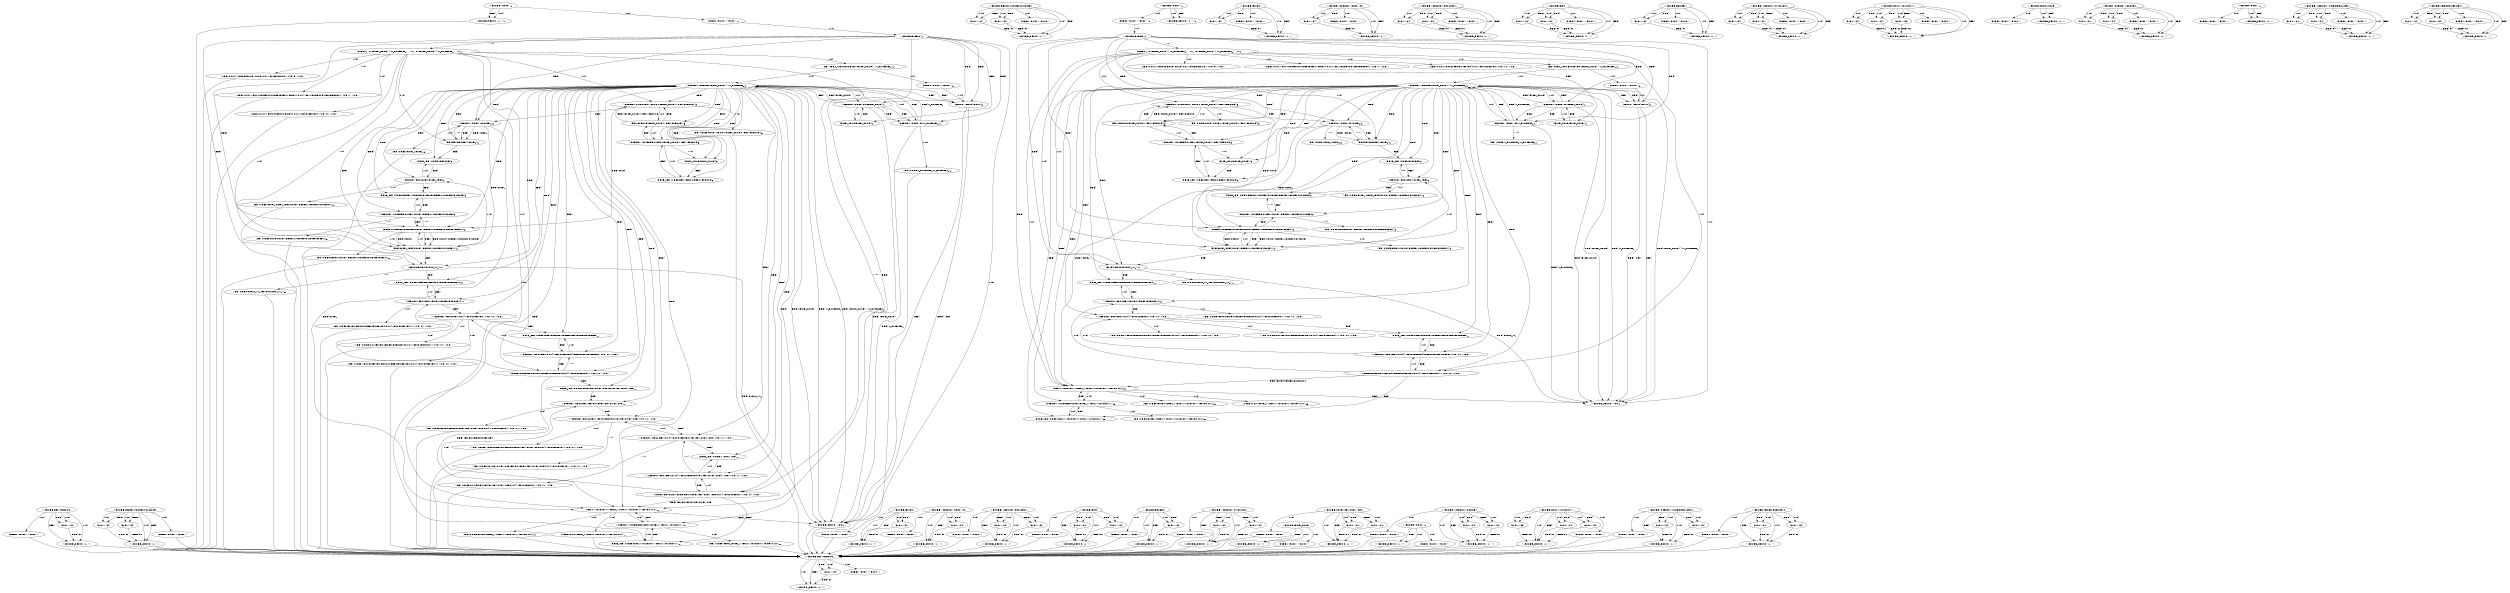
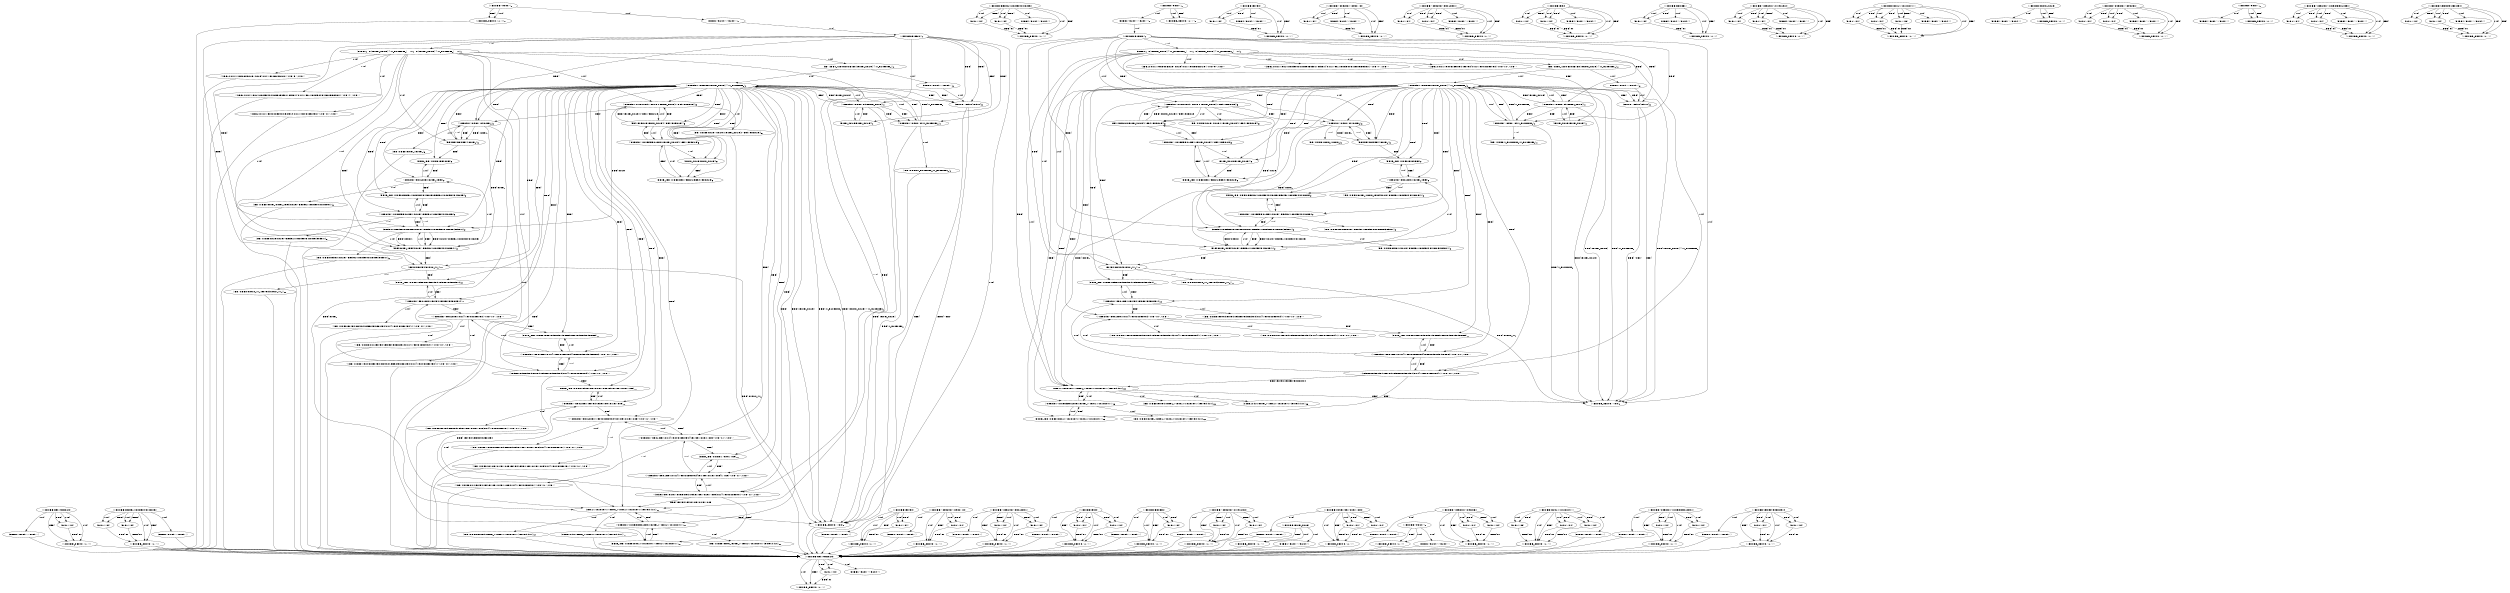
none -> (597, 397)
